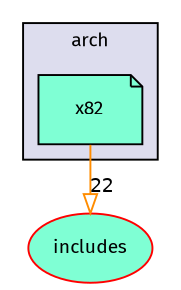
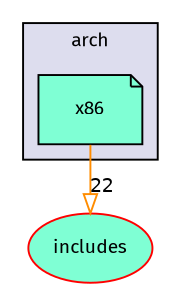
(90, 110) -> (90, 110)
